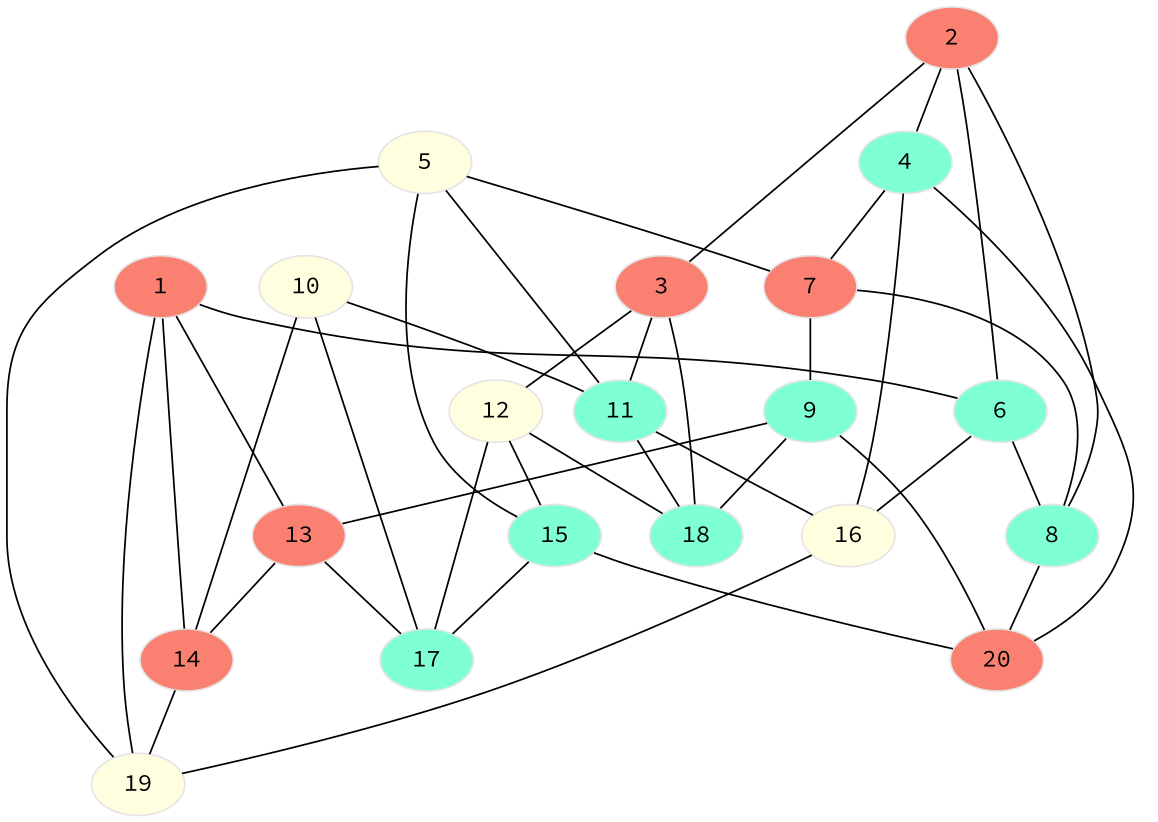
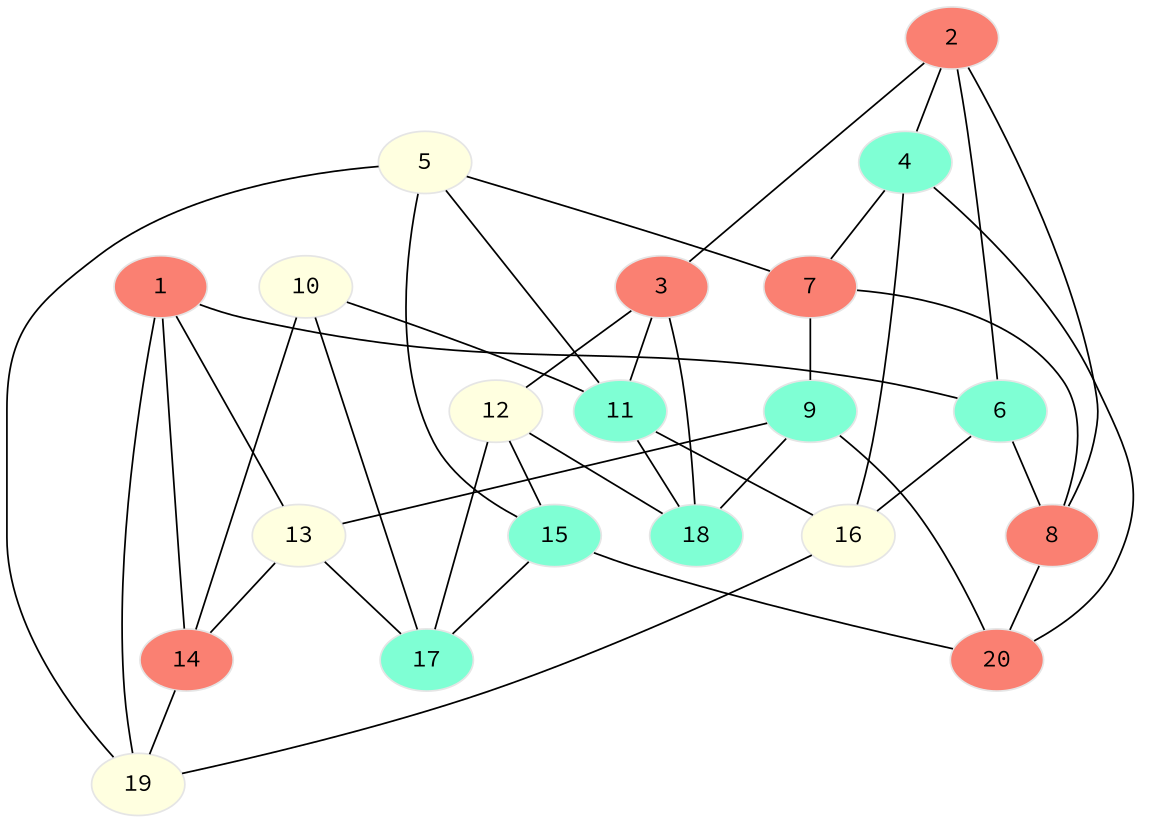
(299, 536) -> (299, 536)
(1052, 536) -> (1052, 536)
